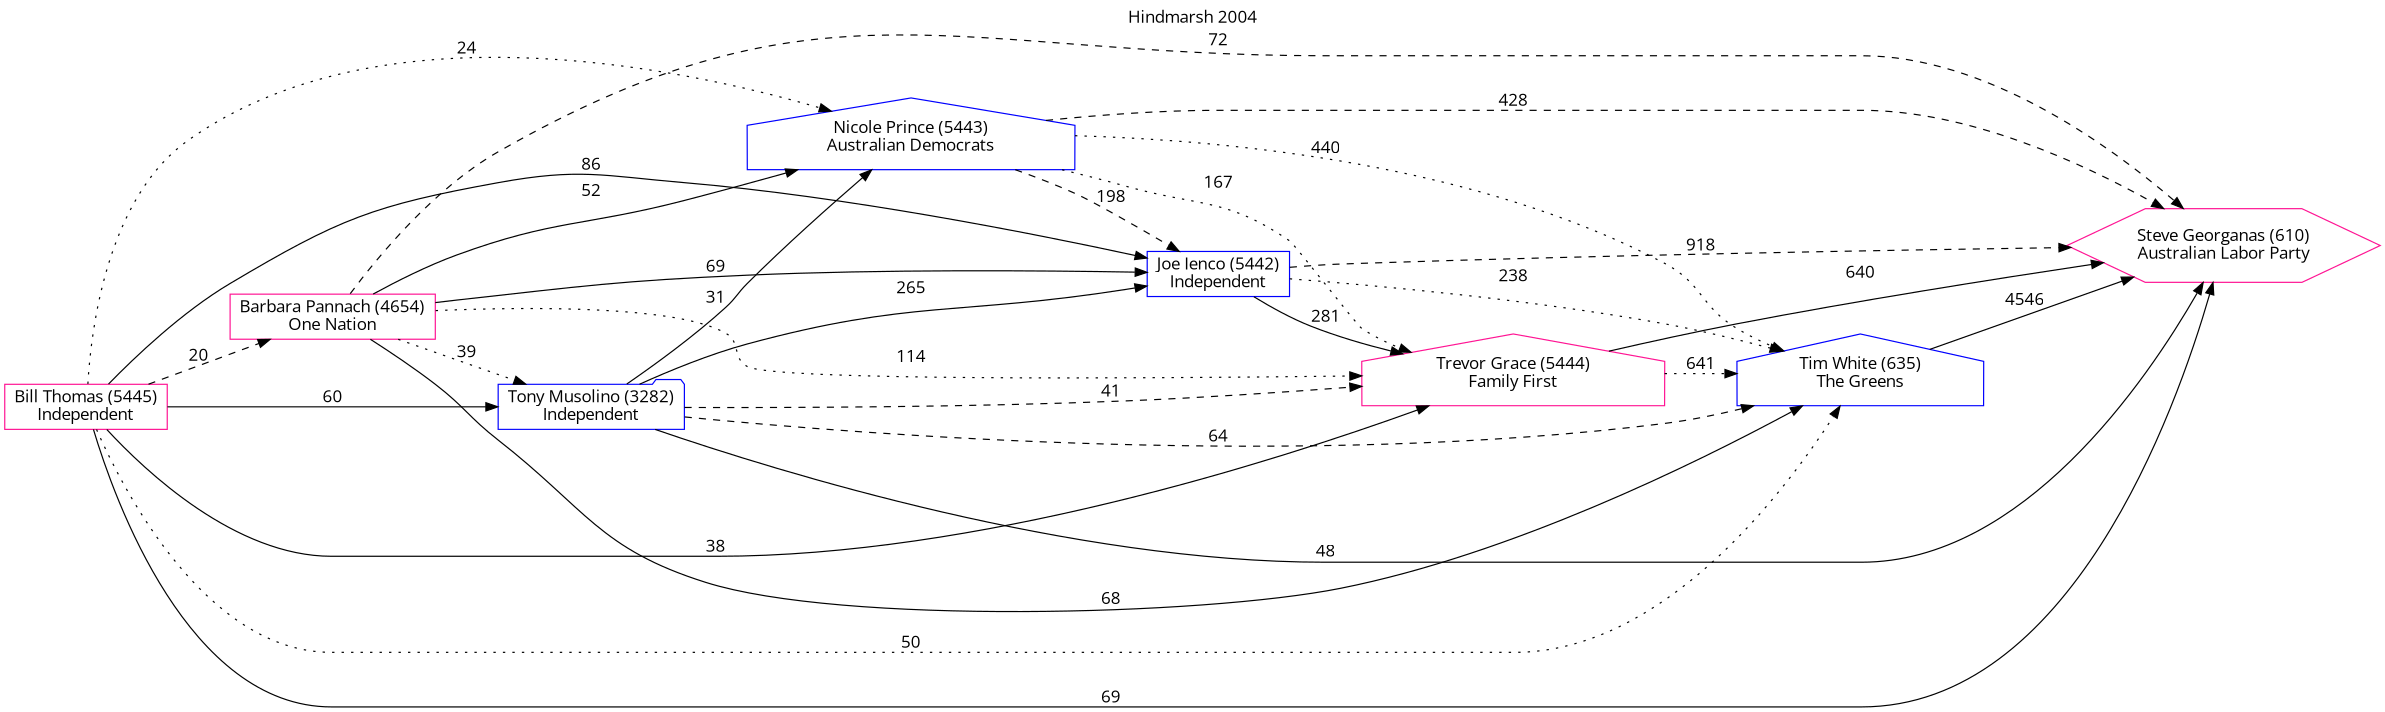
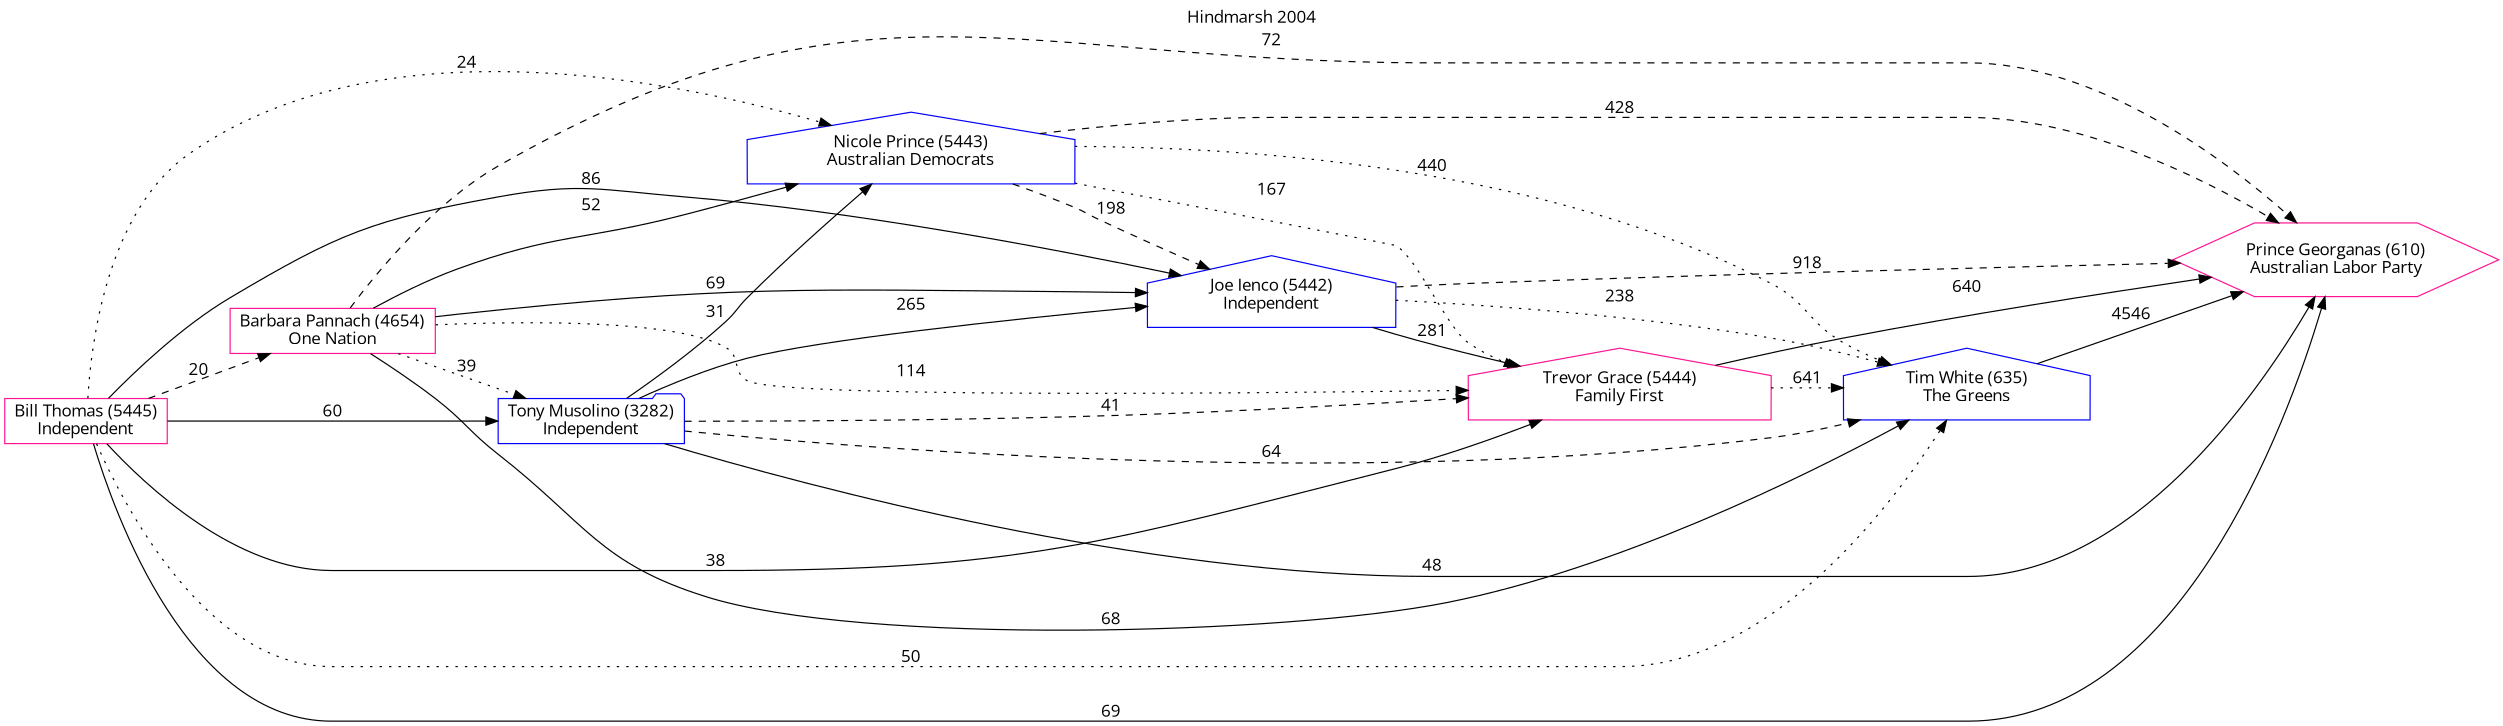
(2224, 246) -> (2336, 260)
(1218, 274) -> (1272, 295)
